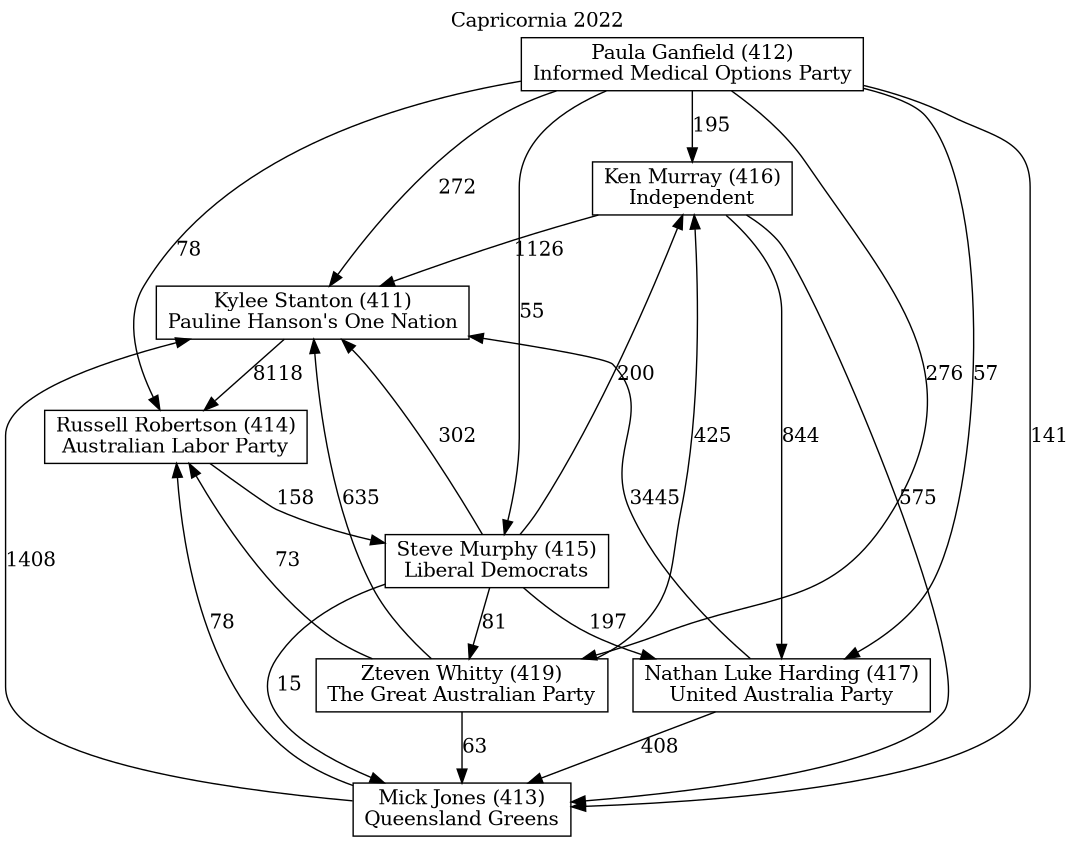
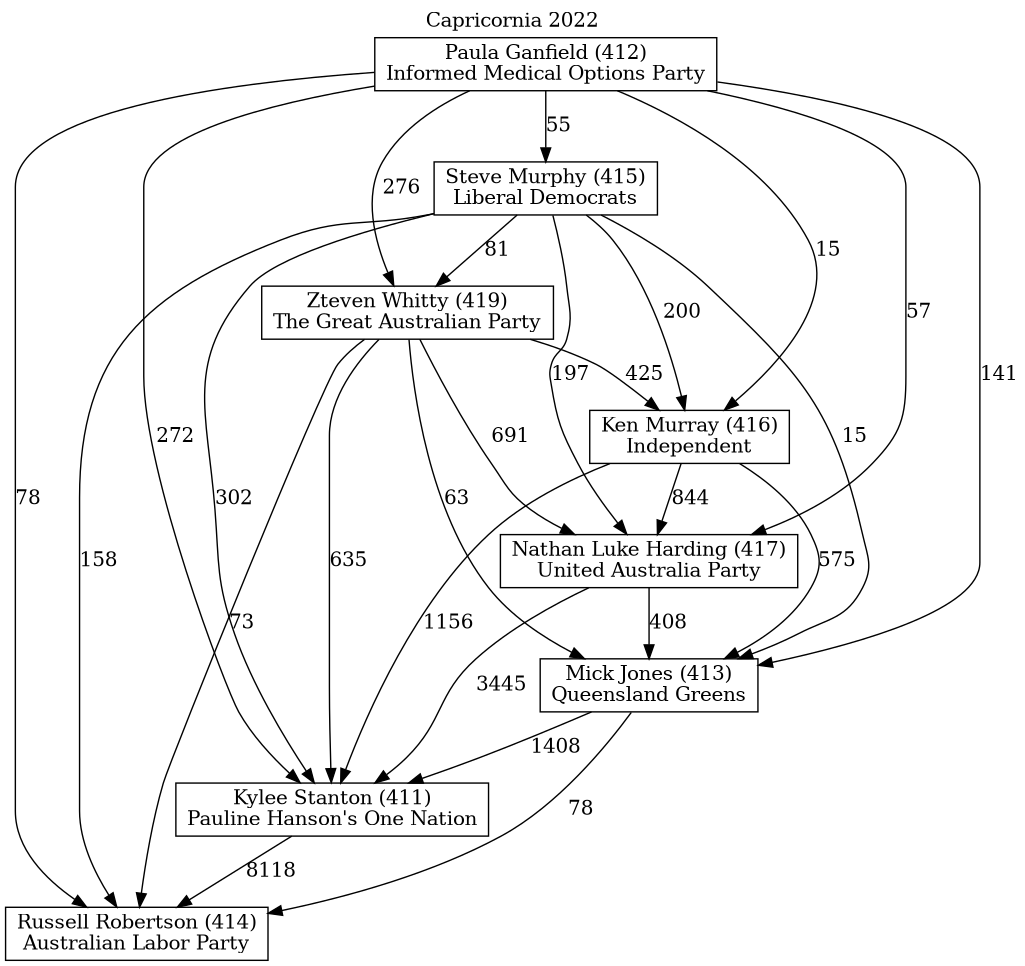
(712, 126) -> (828, 251)
(539, 251) -> (449, 623)
none -> (479, 444)
(285, 513) -> (83, 444)
